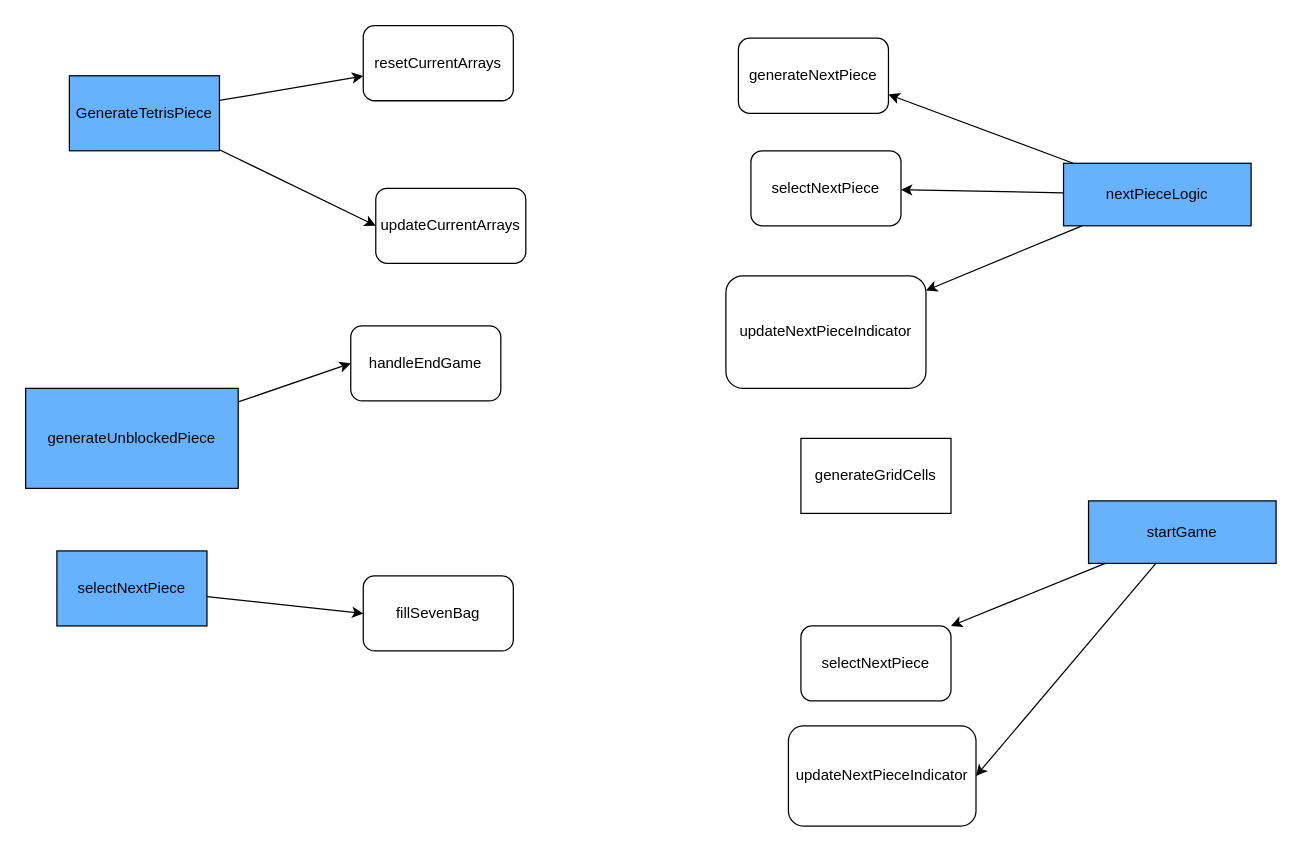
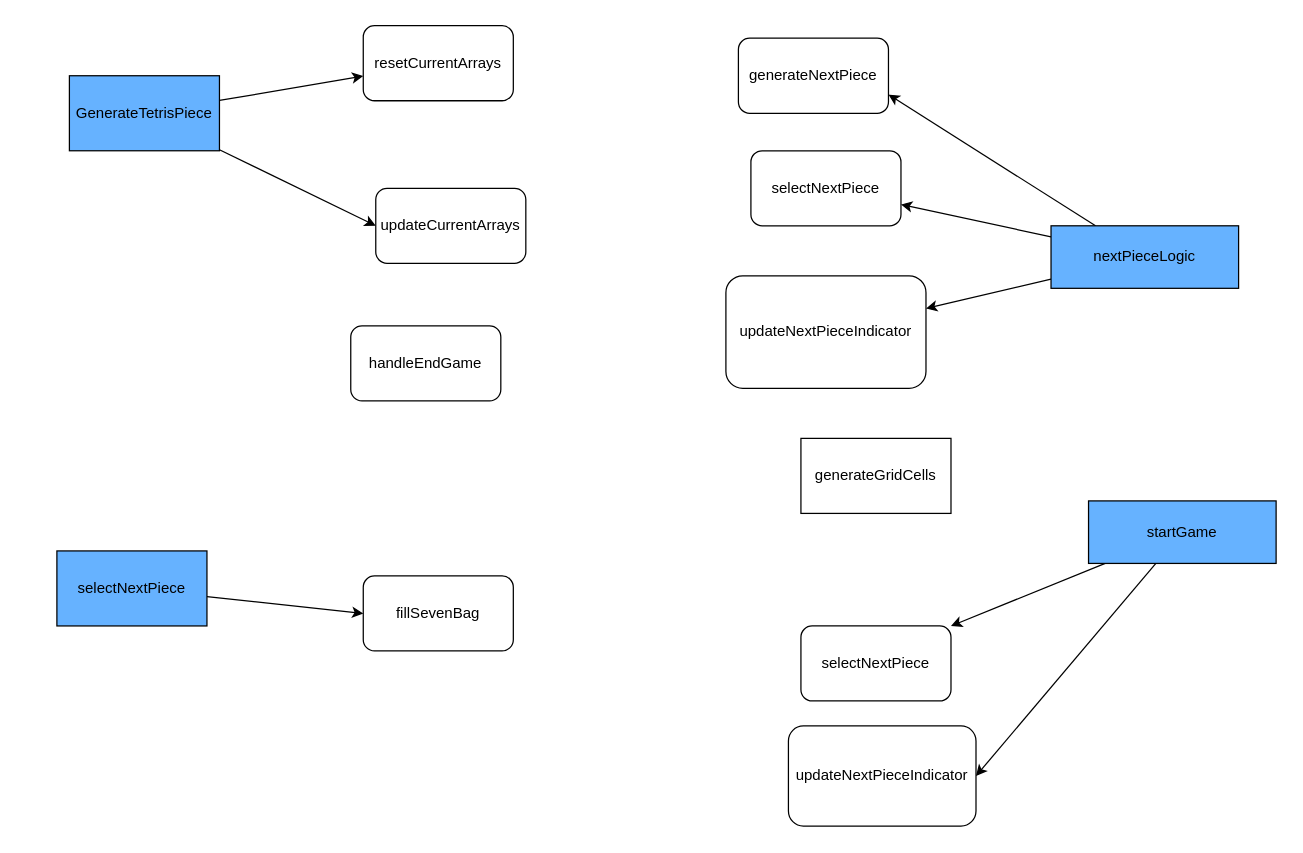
(1157, 194) -> (1144, 257)
(291, 384) -> none
(132, 438) -> none
